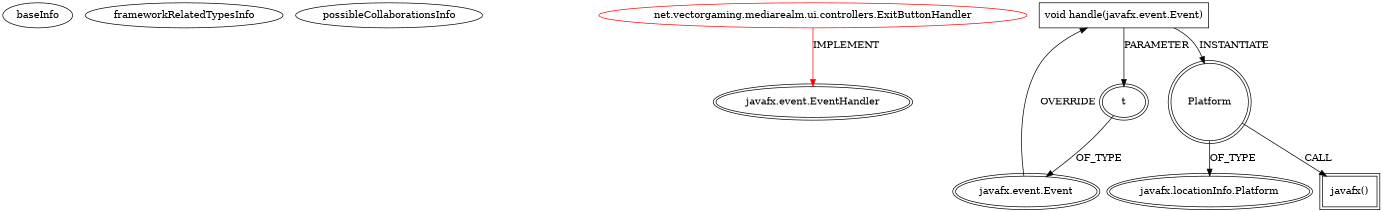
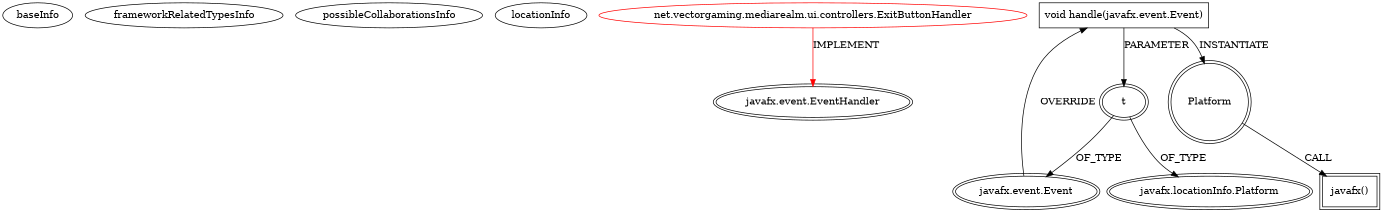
none -> (541, 15)
(1210, 155) -> (1147, 148)
